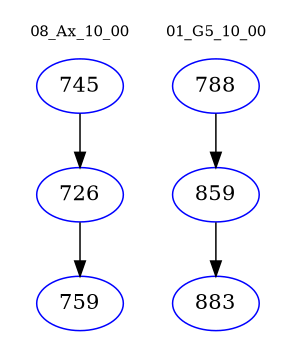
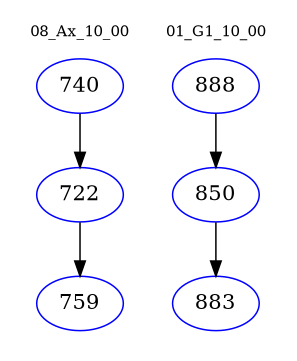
(217, 32) -> (217, 32)
(80, 86) -> (80, 86)
(216, 86) -> (216, 86)
(80, 195) -> (80, 195)
(216, 195) -> (216, 195)
